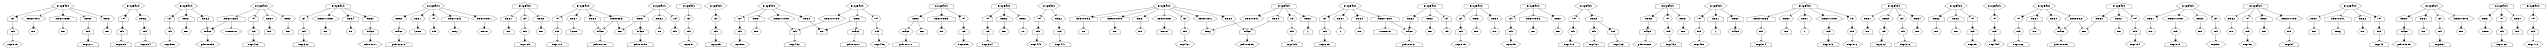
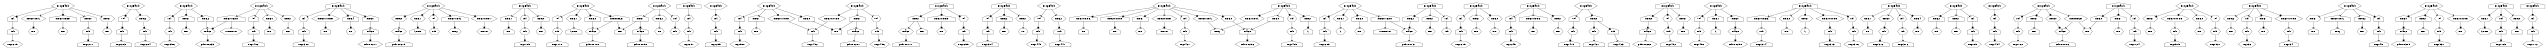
none -> (1735, 44)
(2018, 44) -> (2018, 44)
